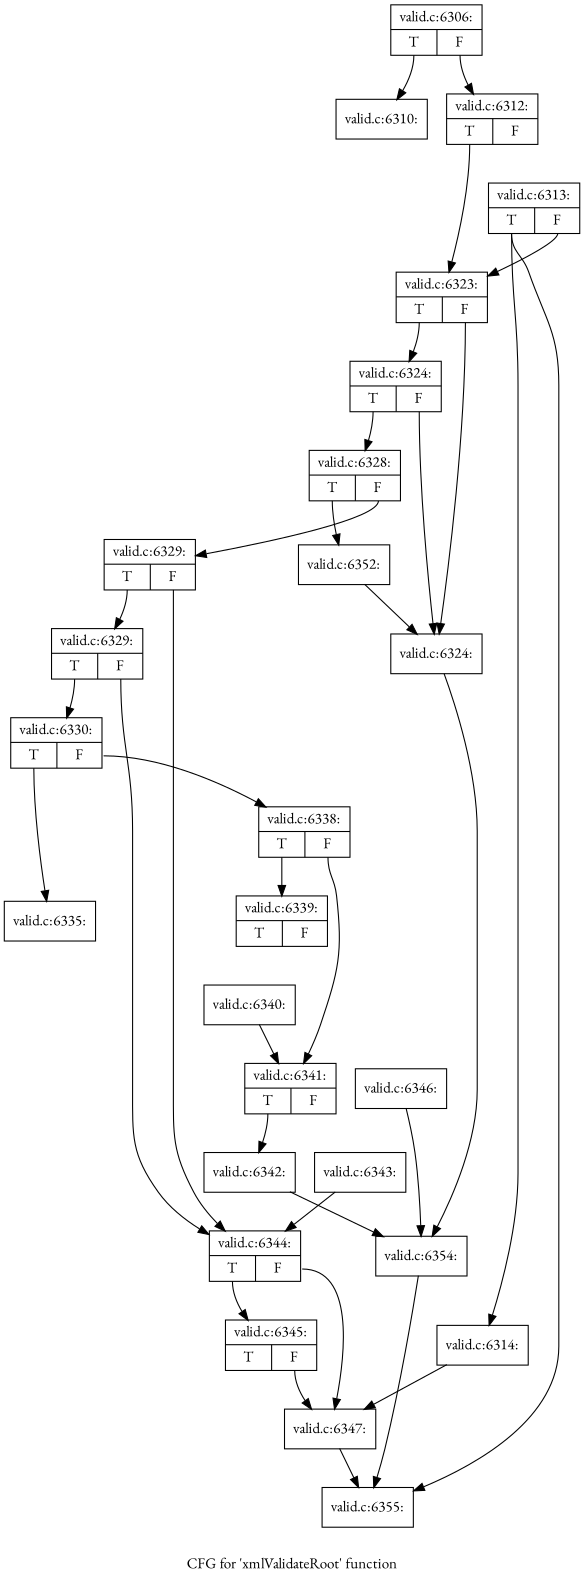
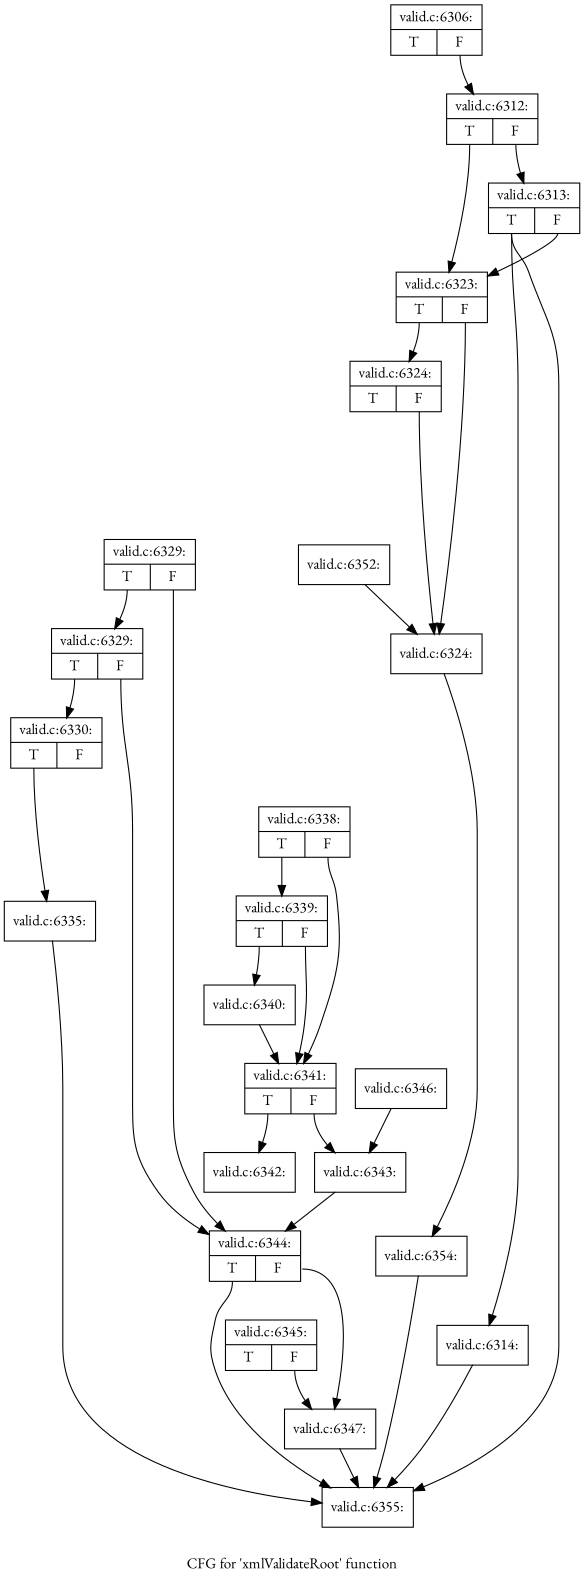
(382, 119) -> none
none -> (517, 159)
(355, 476) -> none
(183, 770) -> none
none -> (258, 961)
none -> (306, 1000)
none -> (318, 1131)
(417, 1166) -> (383, 1126)
(332, 1212) -> none
(235, 1297) -> (229, 1399)
none -> (63, 1302)
(410, 1384) -> (438, 1425)
